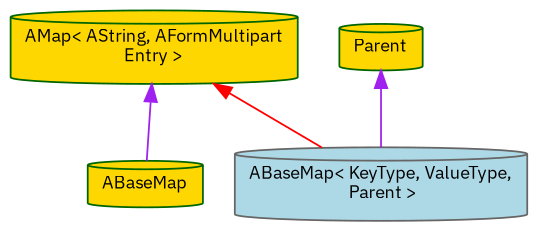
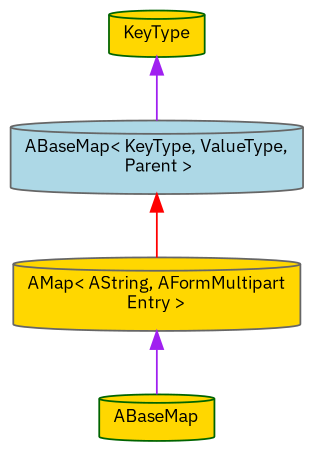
(154, 47) -> (157, 294)
(381, 47) -> (157, 34)
(275, 120) -> (157, 235)
